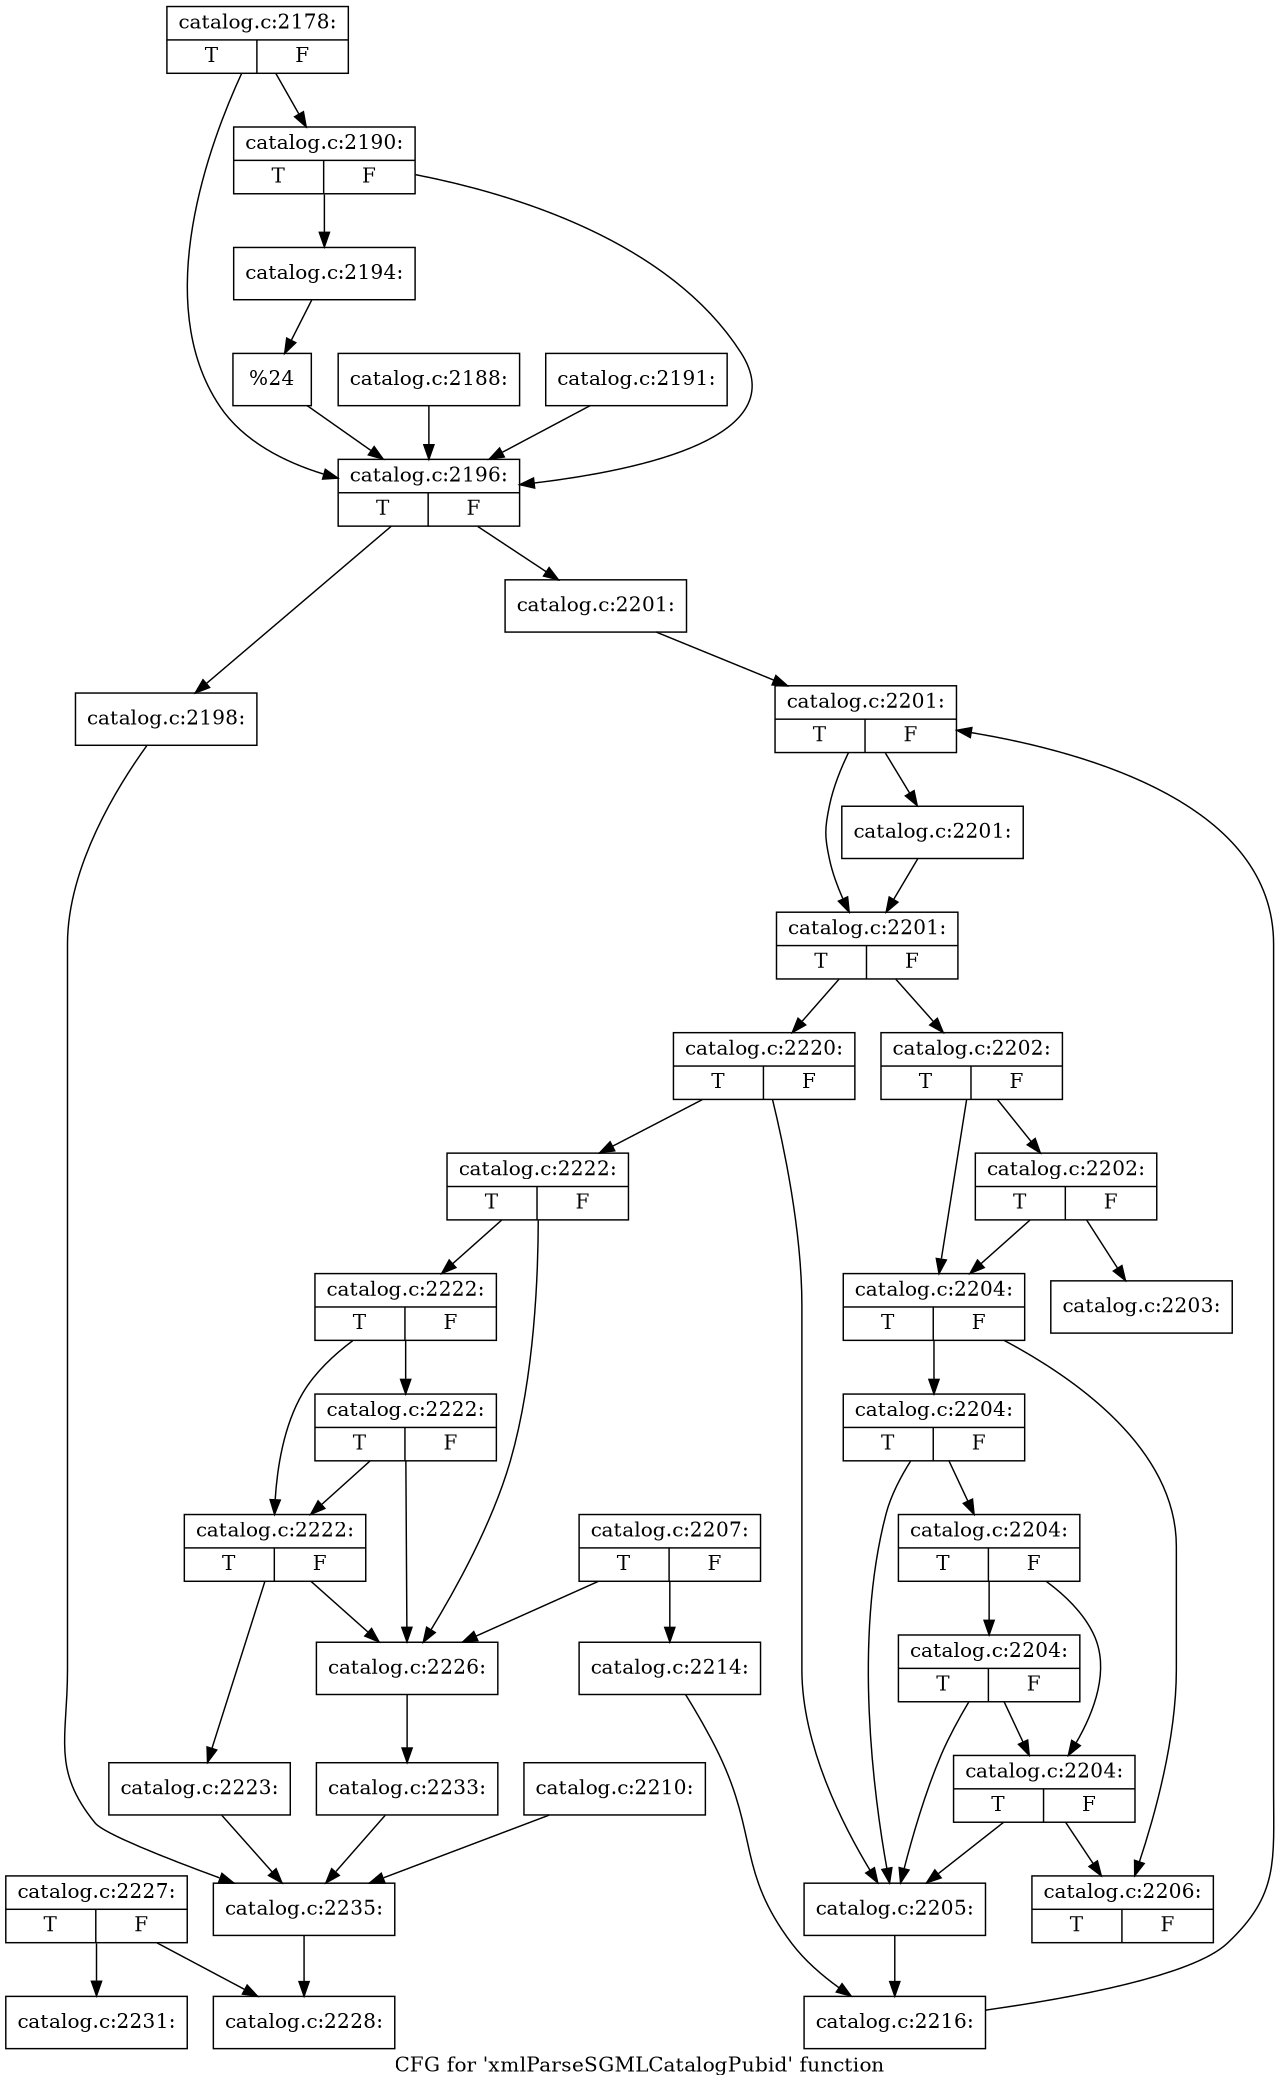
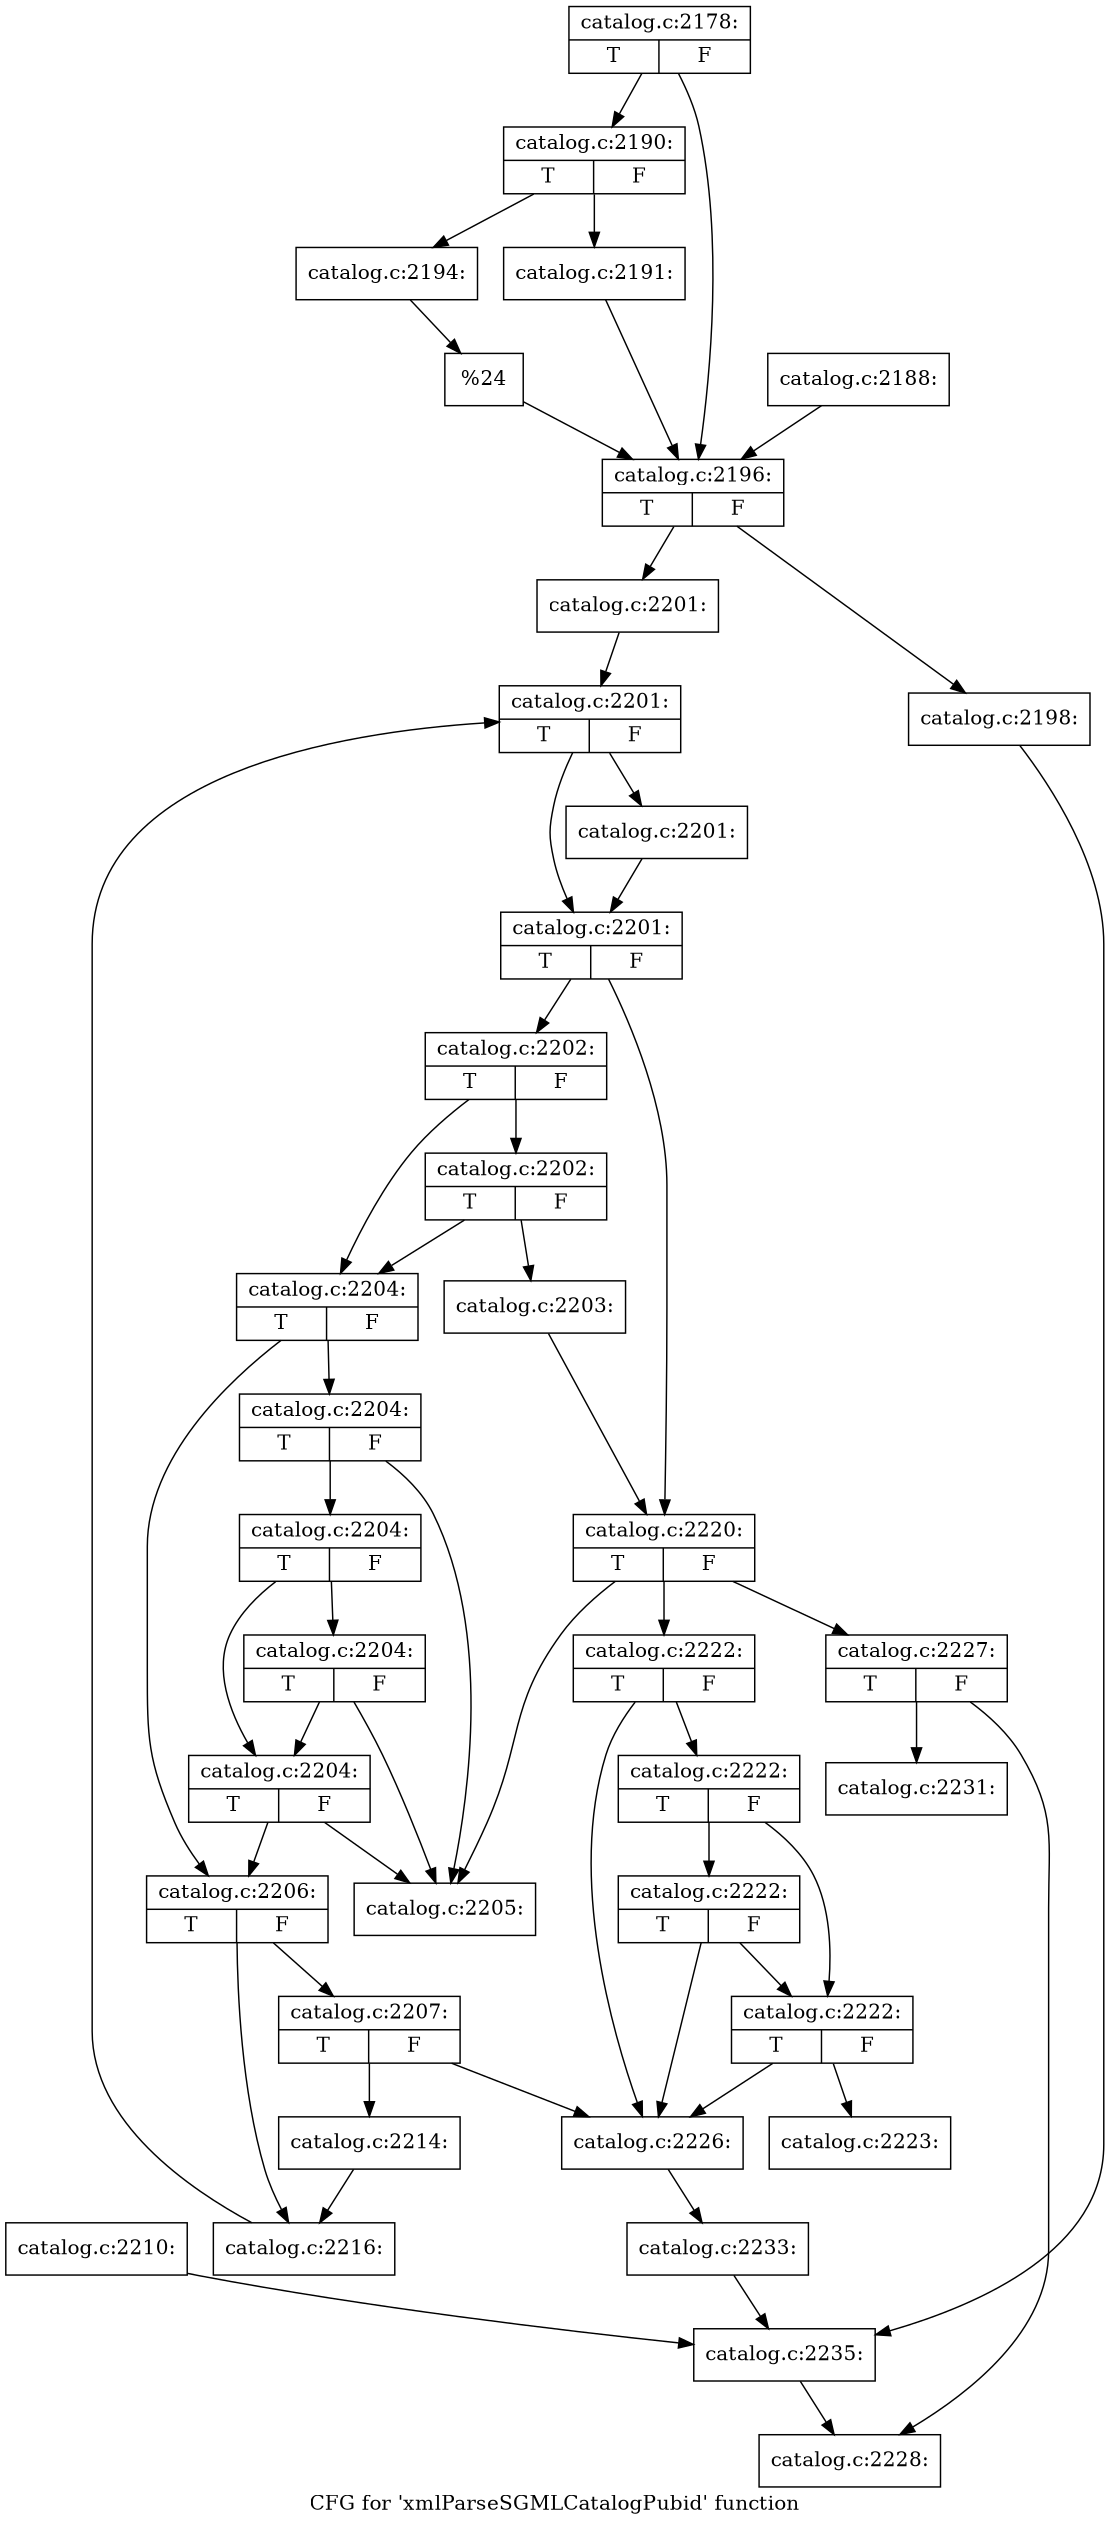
(712, 316) -> (594, 213)
none -> (594, 1417)
none -> (784, 1605)
(247, 1844) -> none
(895, 1958) -> (246, 2079)
none -> (298, 1965)
